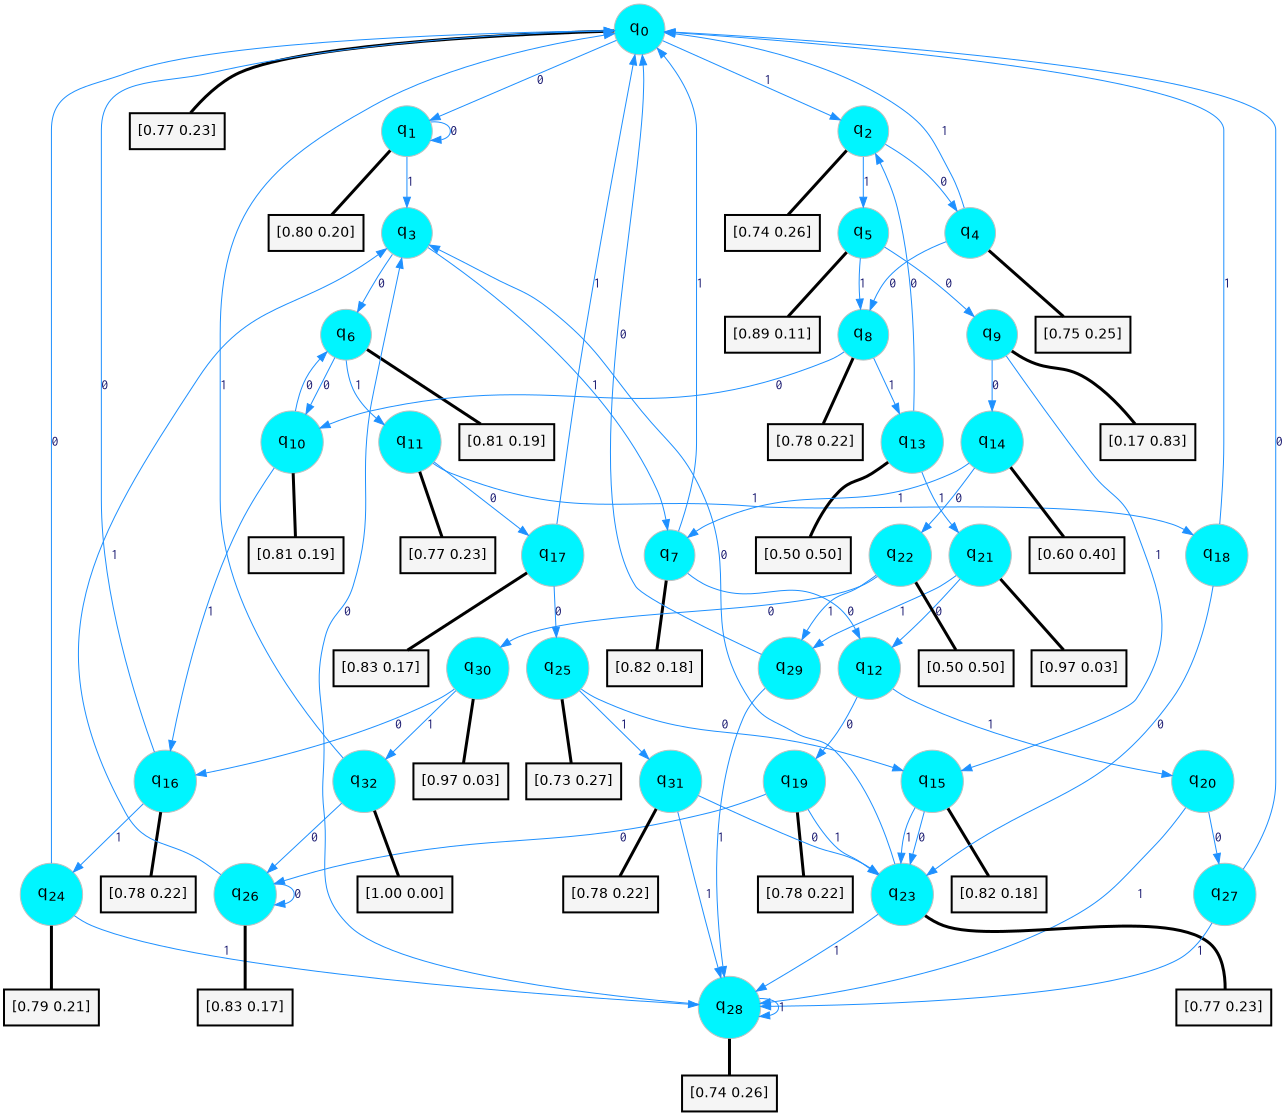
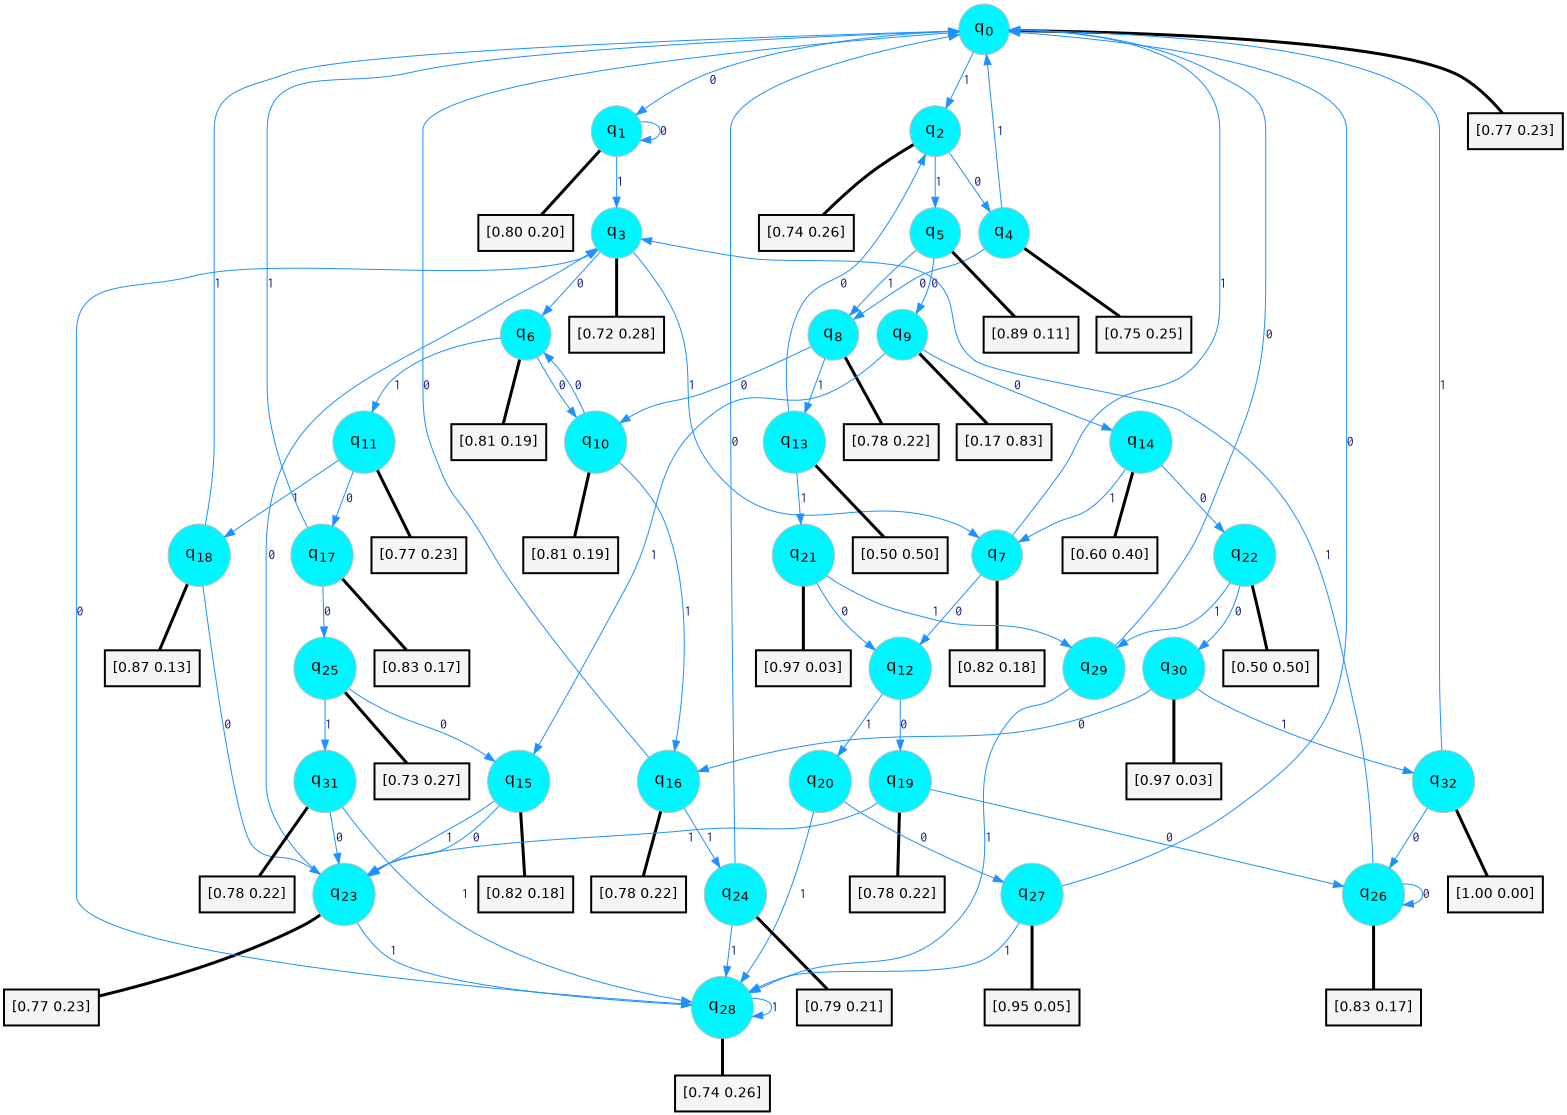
none -> (617, 335)
none -> (152, 668)
none -> (1032, 1007)
